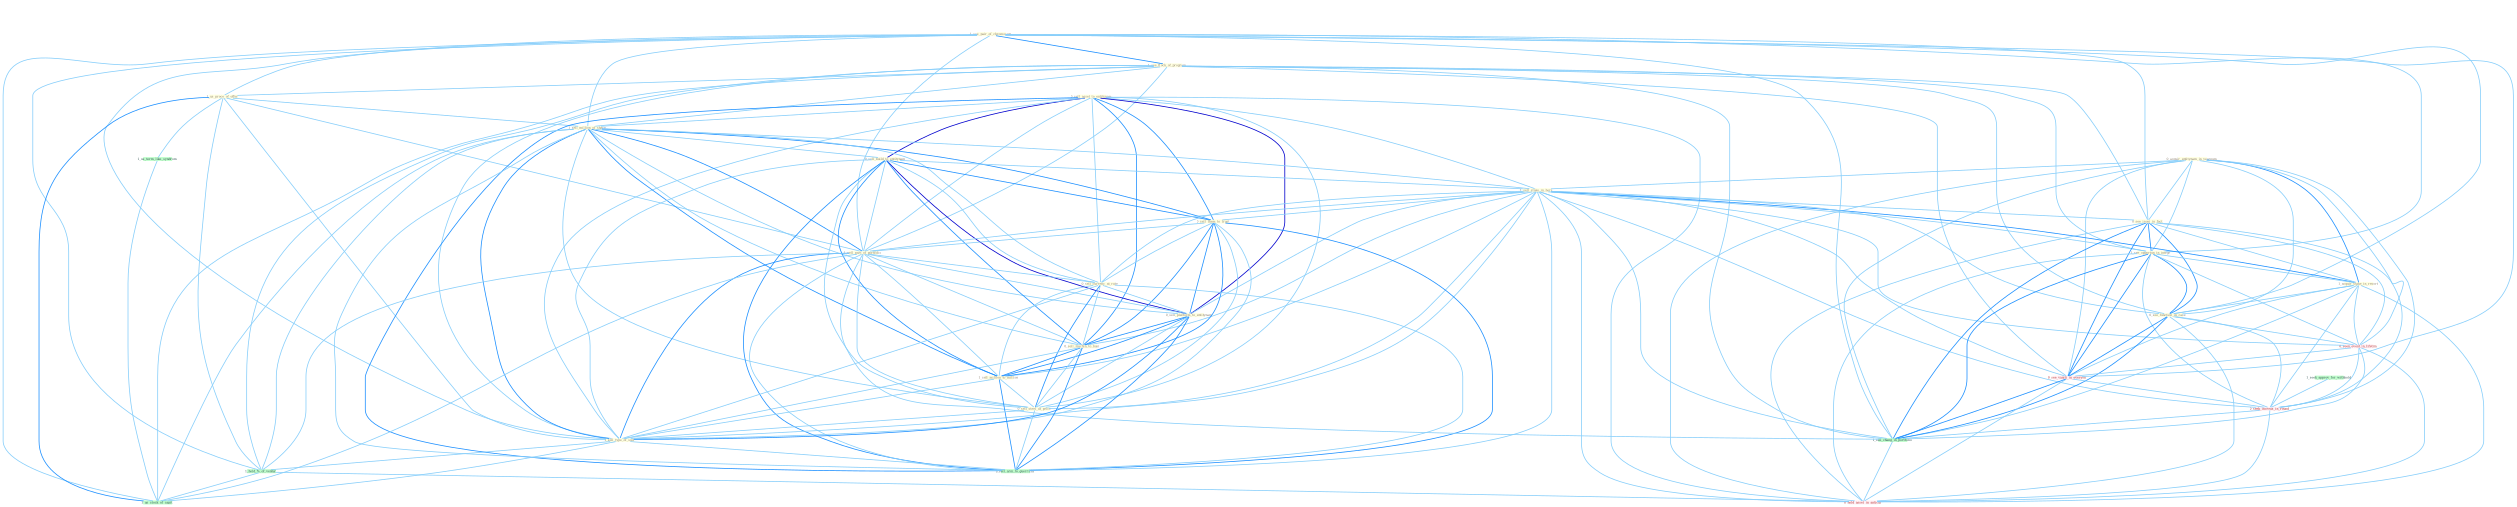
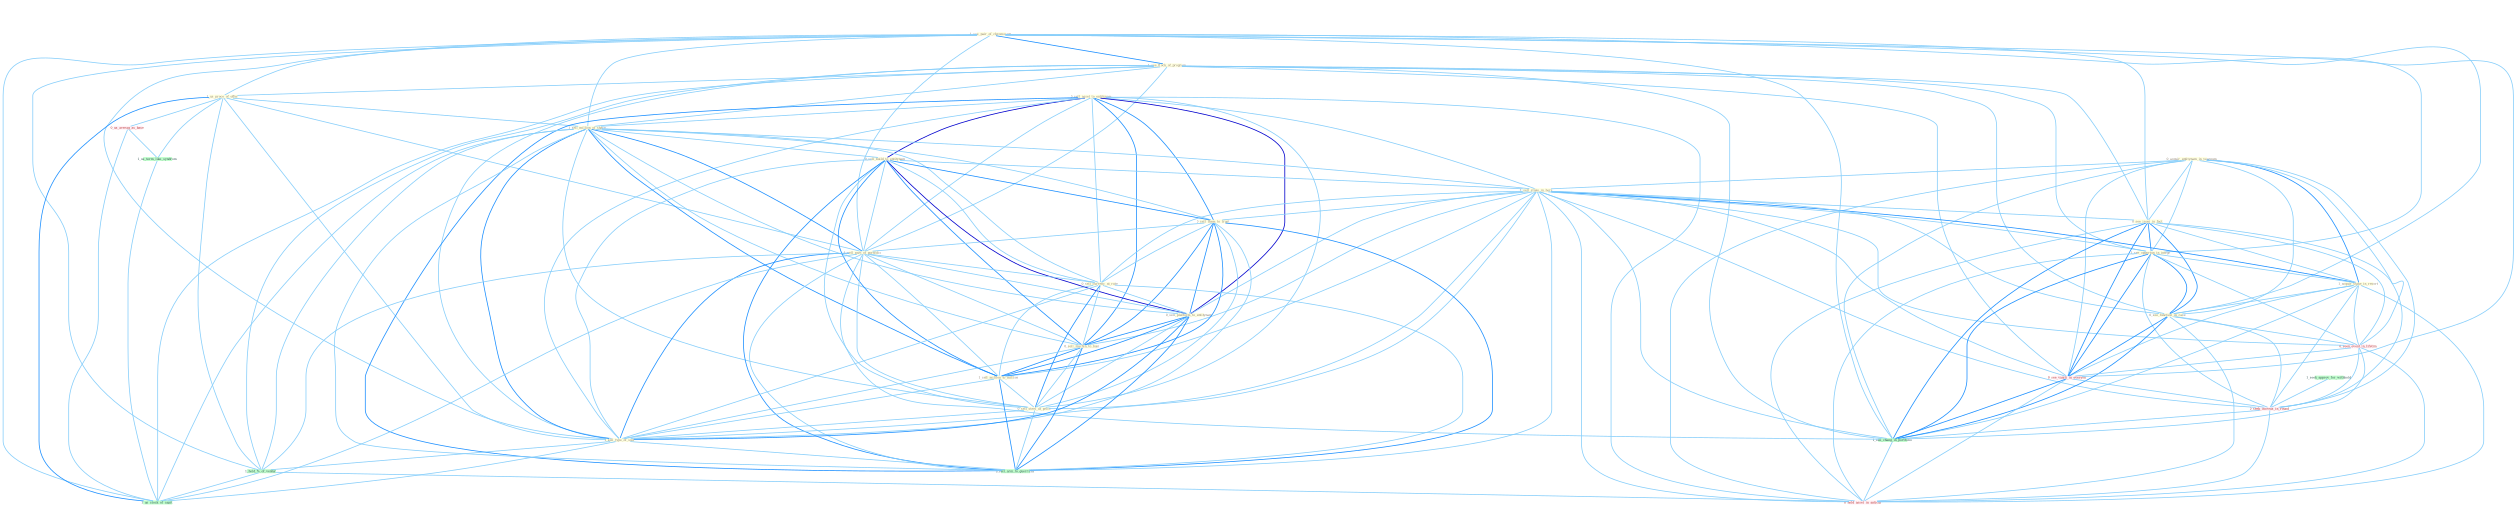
none -> (128, 128)
(910, 153) -> (910, 153)
(1164, 219) -> none
